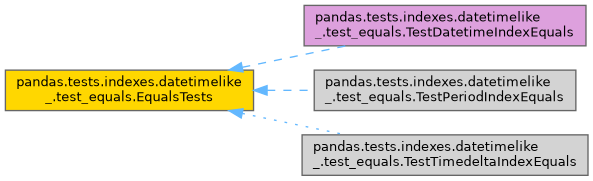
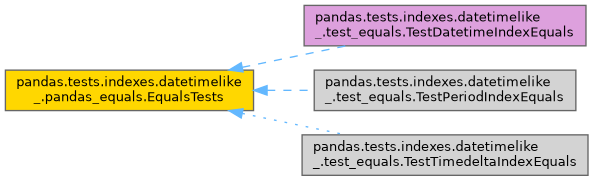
(129, 90) -> (129, 90)
